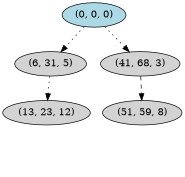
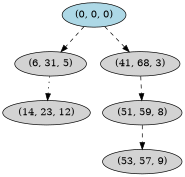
(75, 37) -> (75, 37)
(115, 37) -> (115, 37)
(47, 113) -> (47, 113)
none -> (142, 162)
